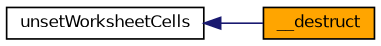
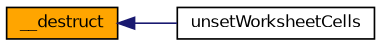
(242, 23) -> (156, 23)
